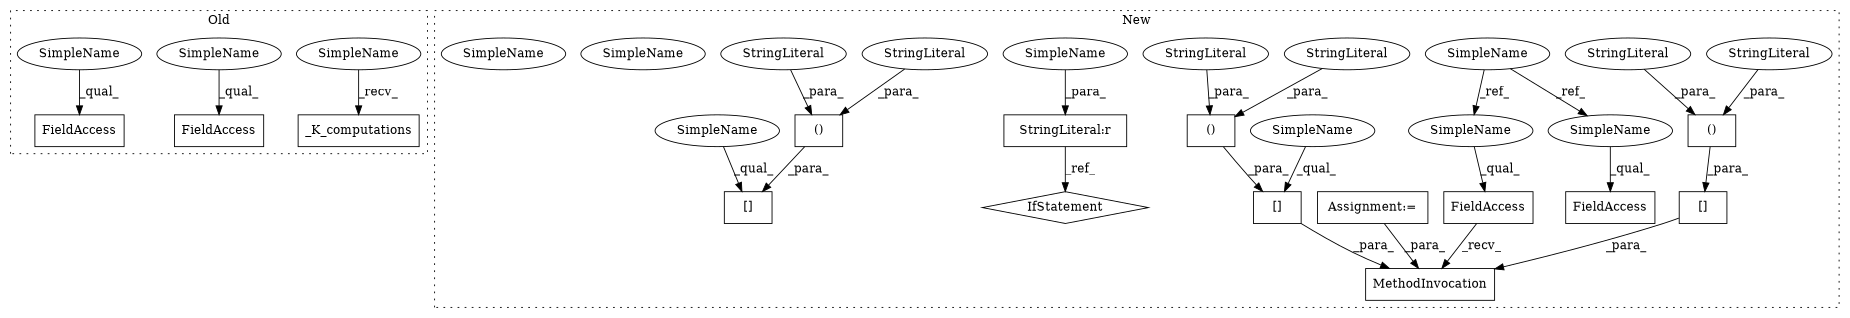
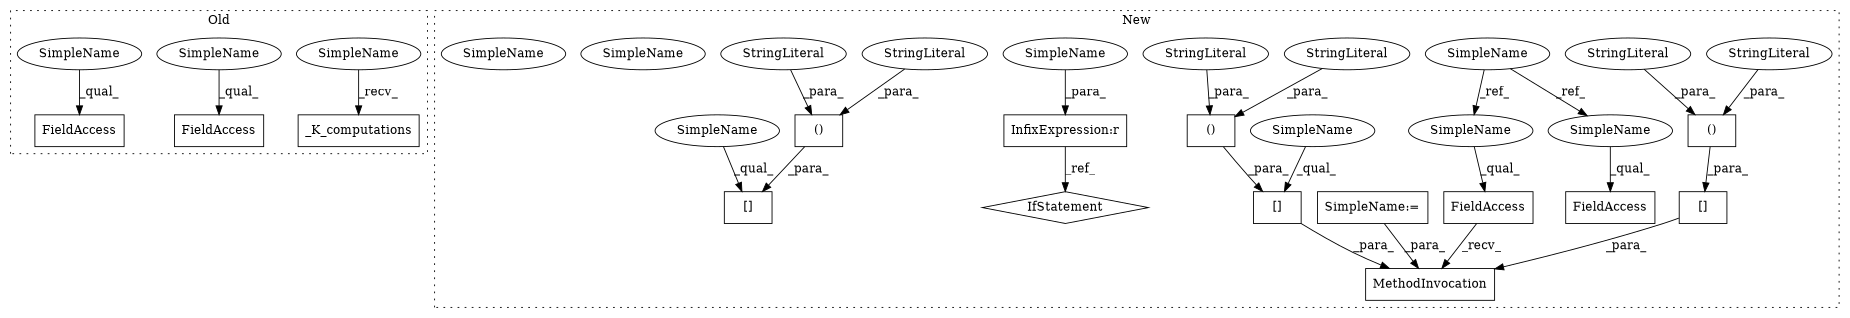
(1065, 131) -> (1065, 131)
(1373, 208) -> (1373, 208)
